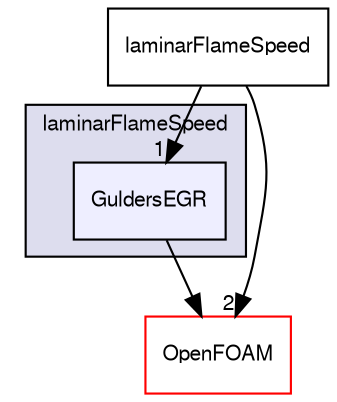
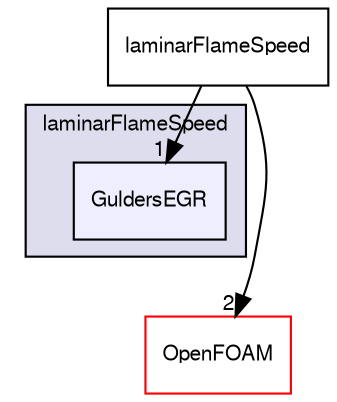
(180, 270) -> none
